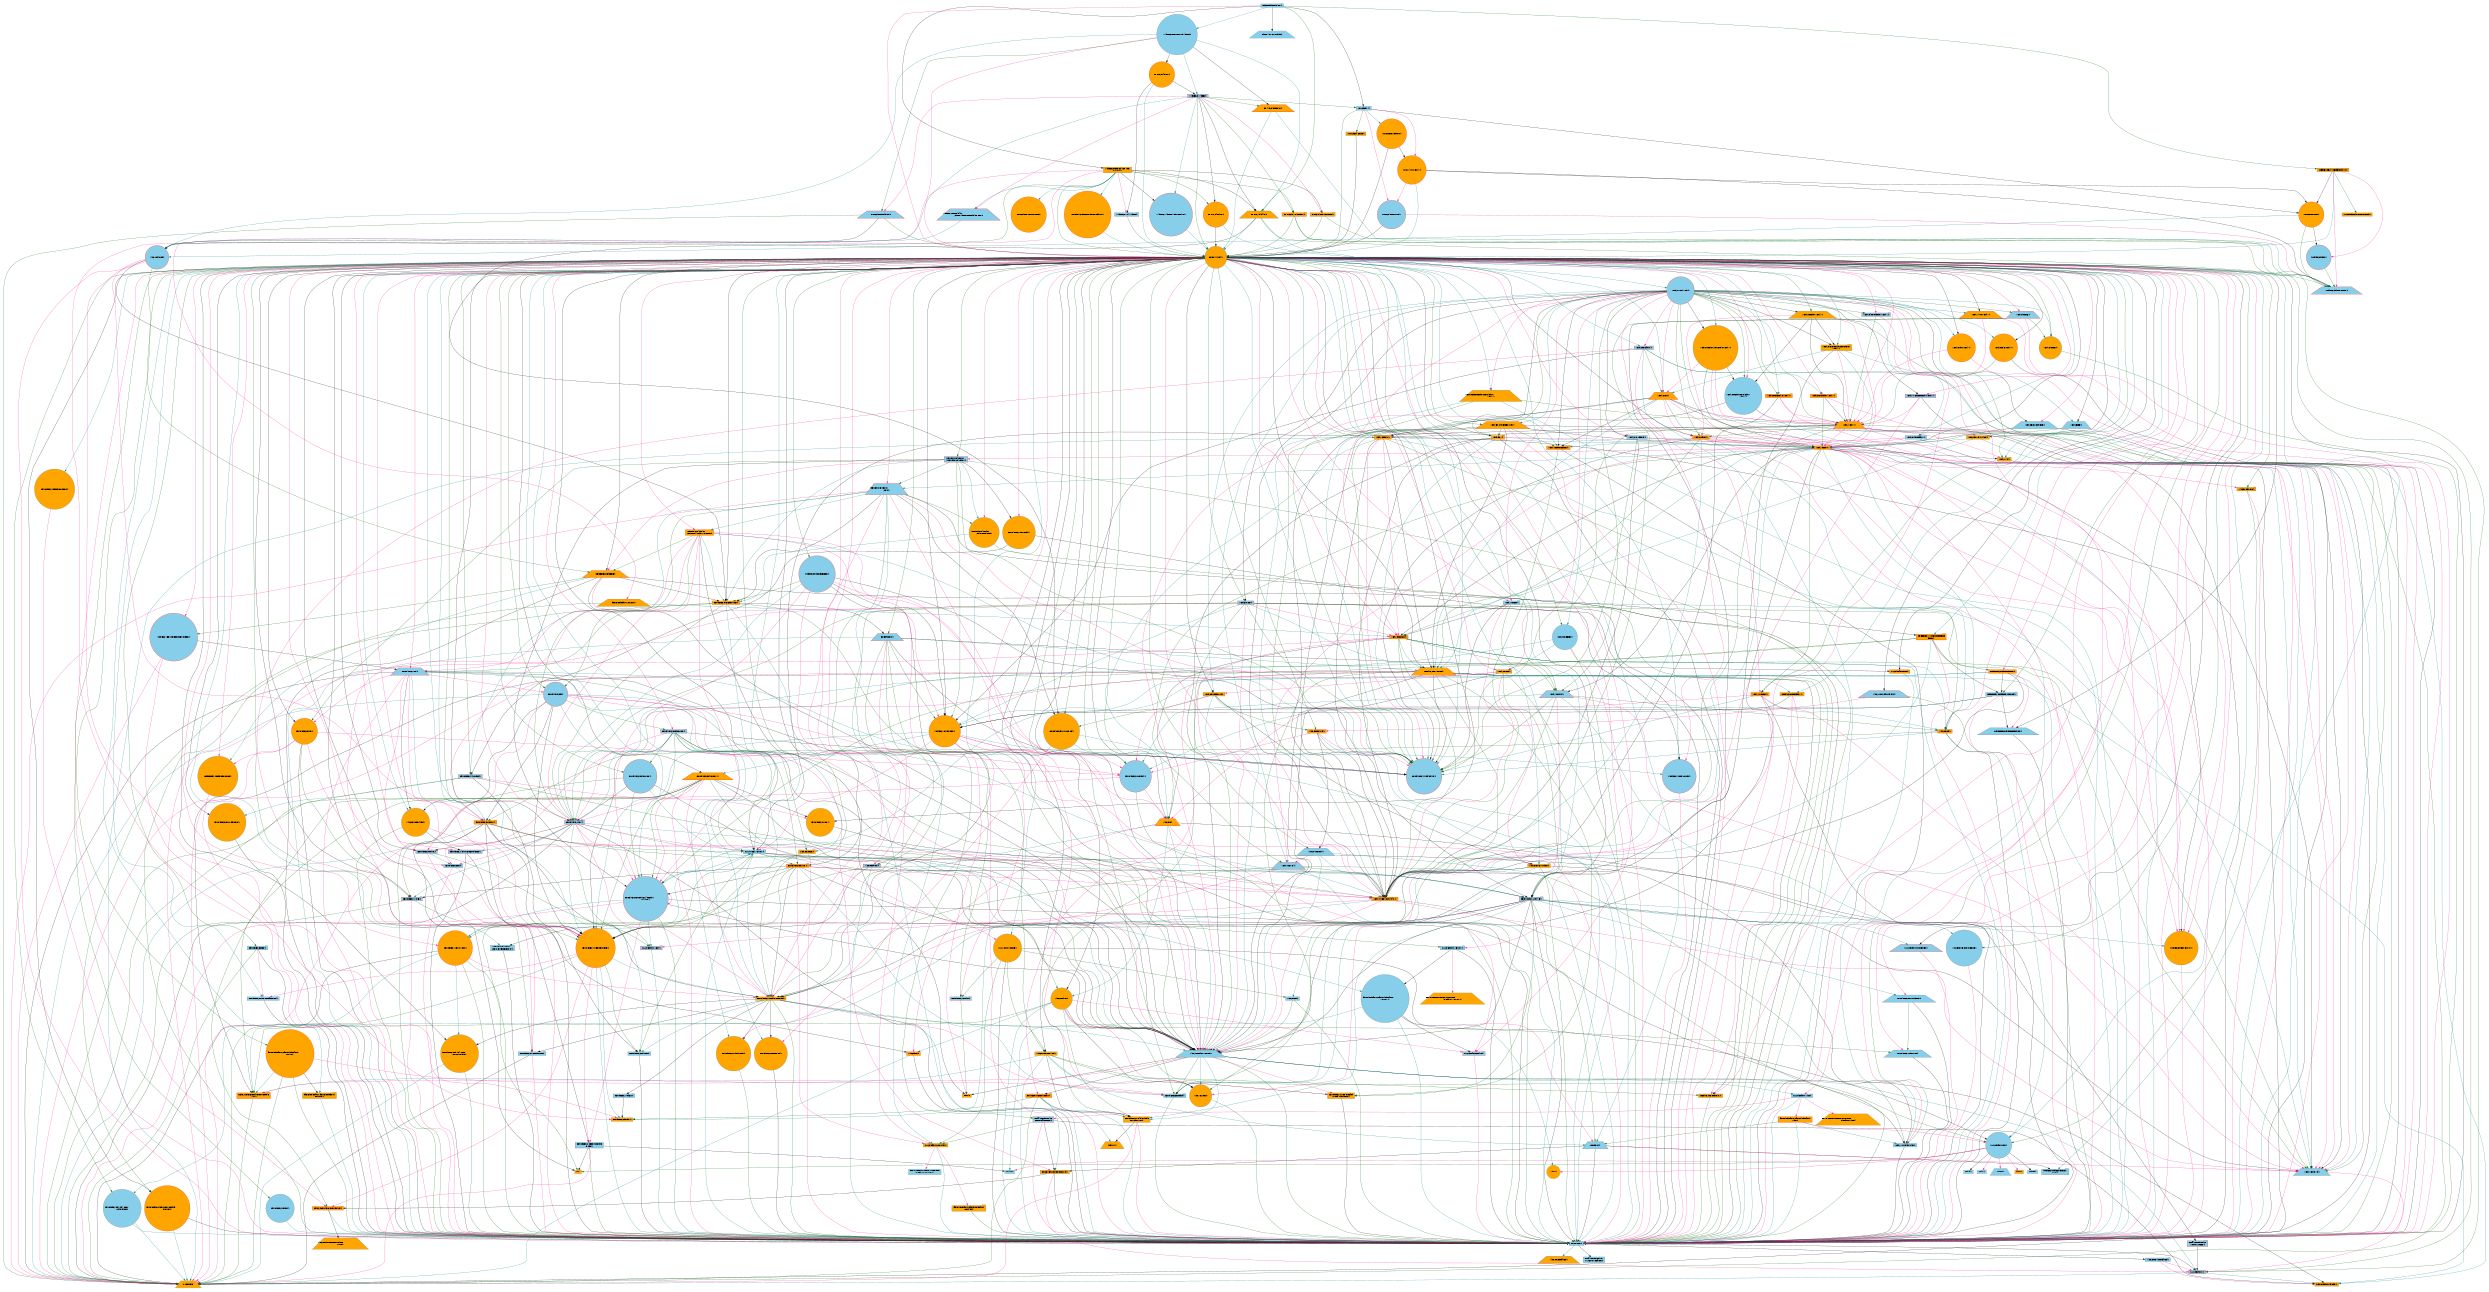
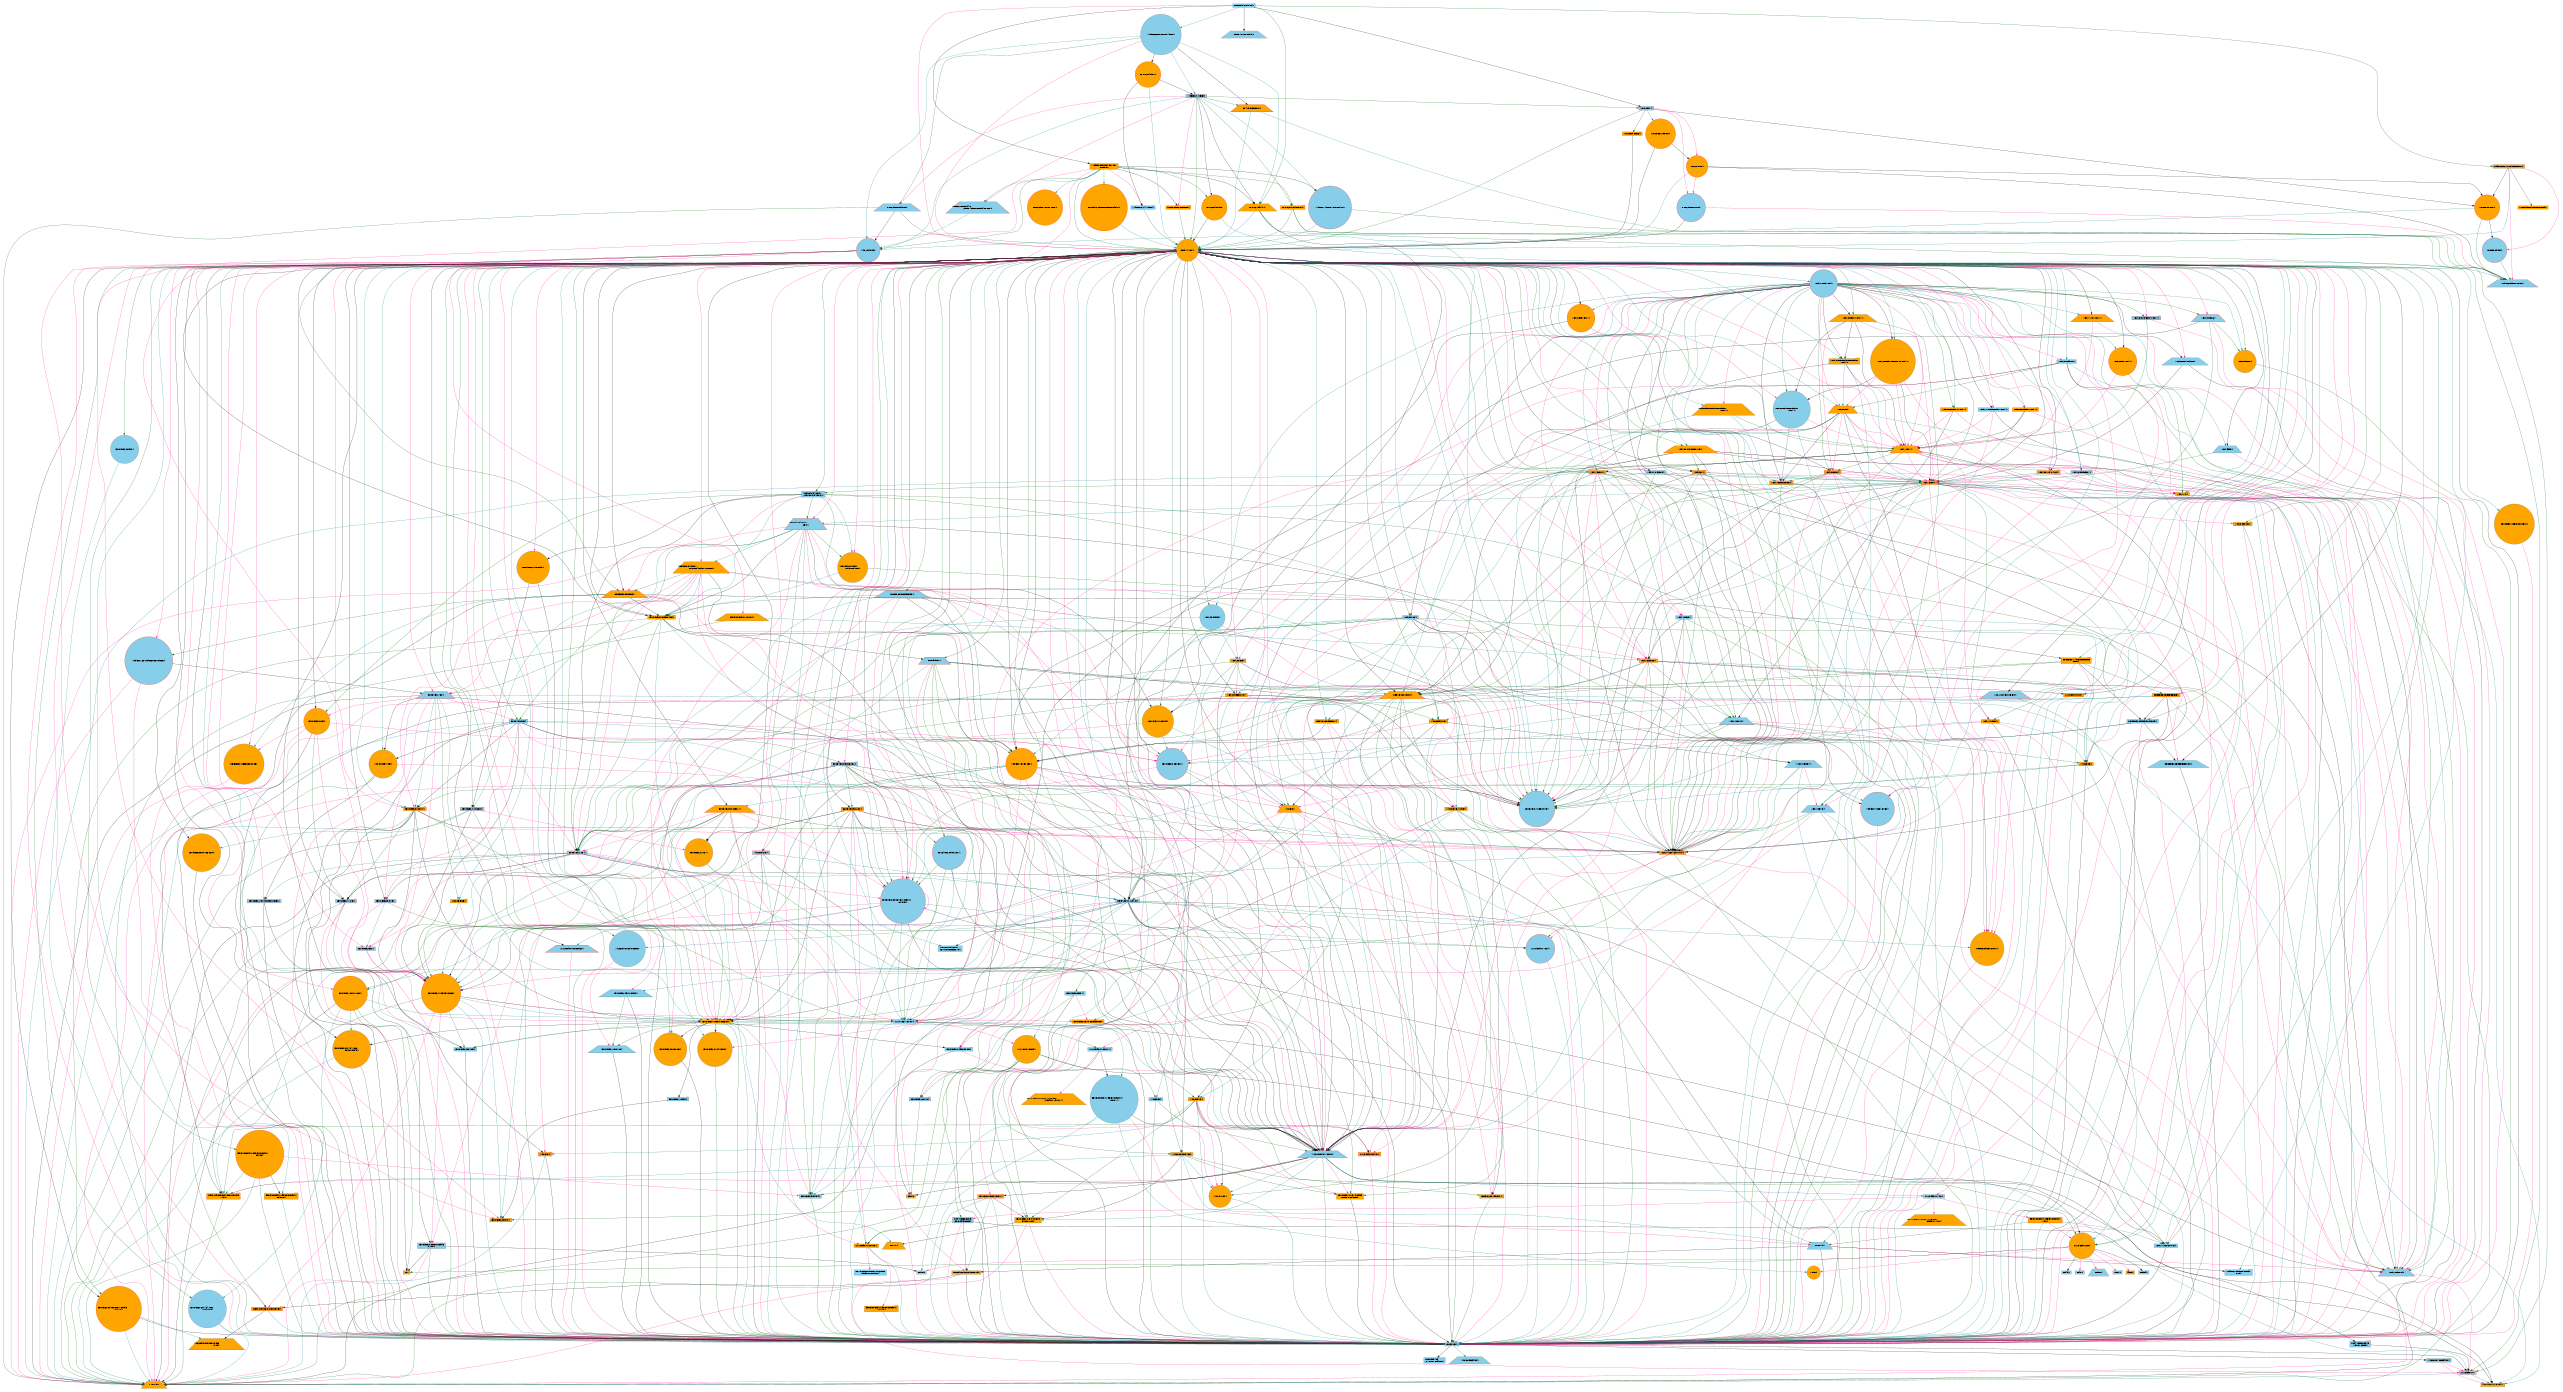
(1412, 170) -> (1697, 166)
(1681, 240) -> (1645, 230)
(408, 279) -> (335, 283)
(1762, 362) -> (1912, 328)
(1531, 365) -> (1639, 320)
(1531, 437) -> (1785, 454)
(1392, 454) -> (1401, 485)
(699, 533) -> (701, 567)
(1304, 535) -> (1728, 653)
(817, 574) -> (902, 594)
none -> (1346, 686)
(556, 694) -> (519, 721)
(999, 697) -> (893, 710)
(1628, 730) -> (1791, 687)
(1062, 731) -> (1158, 721)
none -> (1306, 747)
(603, 803) -> none
(776, 859) -> (872, 916)
(164, 864) -> none
(1288, 866) -> (1818, 809)
(651, 948) -> (1540, 949)
(610, 986) -> (465, 1018)
(263, 999) -> (1088, 1022)
(1062, 999) -> (1196, 1099)
(2413, 1023) -> (2435, 1164)
(1474, 1054) -> (1370, 1154)
(1999, 1145) -> (2082, 1246)
(910, 1239) -> (386, 1303)
(1559, 1260) -> (1470, 1360)
(1594, 1260) -> (1435, 1360)
none -> (2118, 1273)
none -> (159, 1324)
